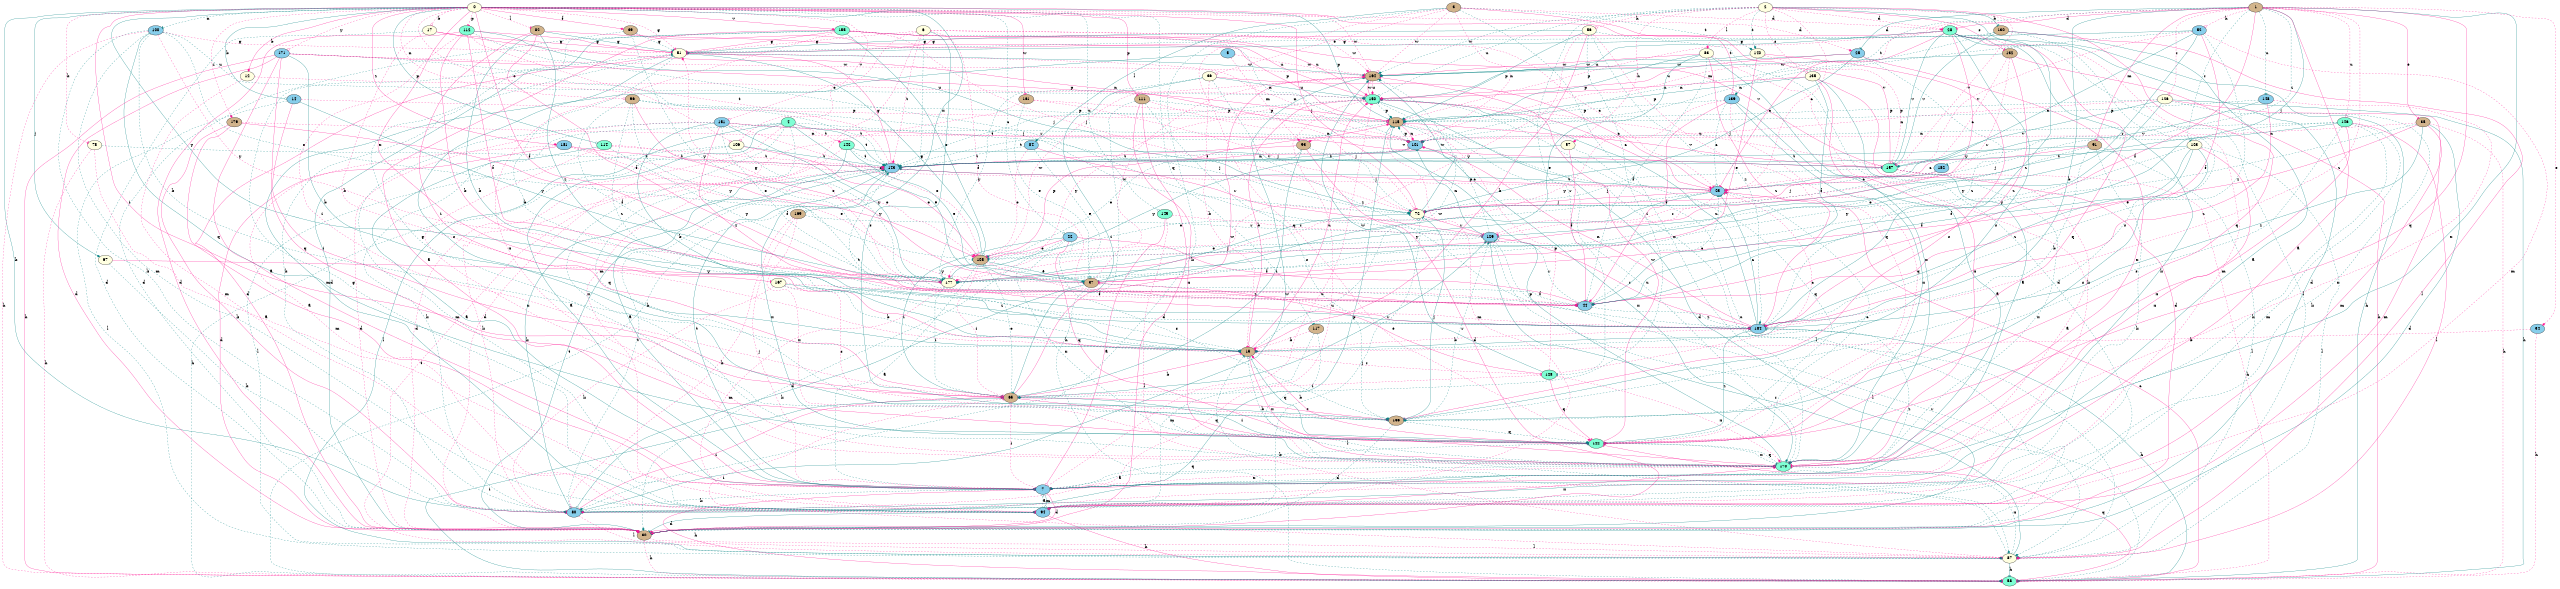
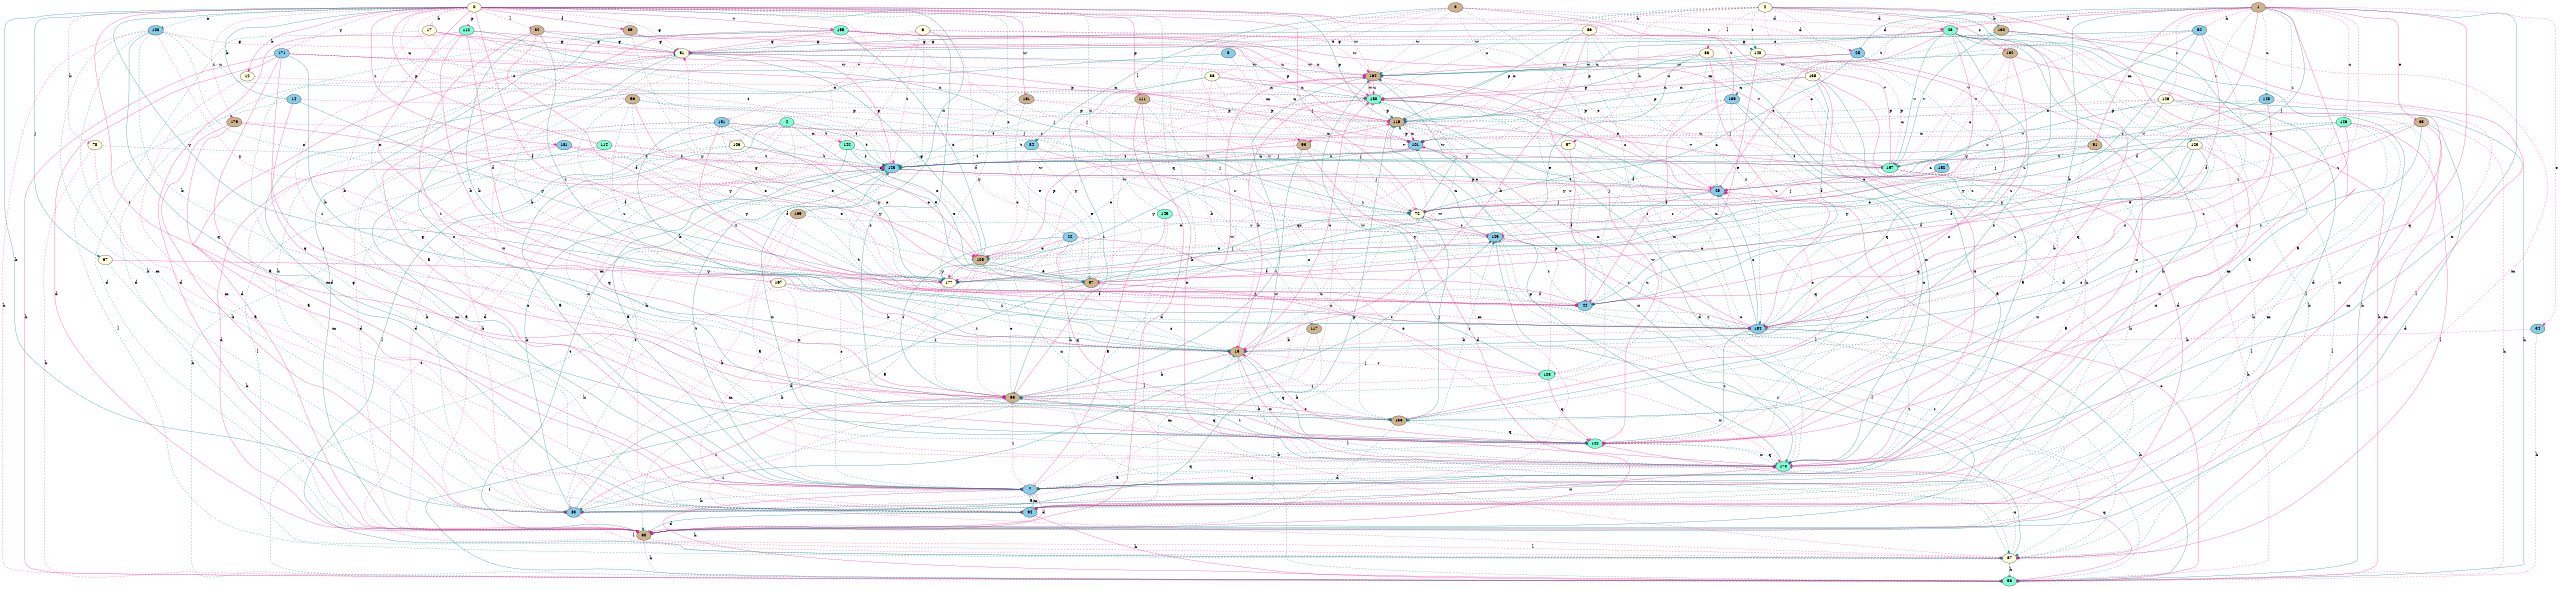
(432, 90) -> (438, 94)
(759, 352) -> (760, 352)
